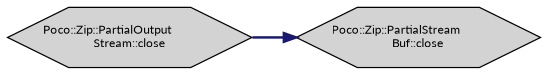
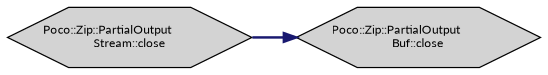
(418, 37) -> (418, 37)
